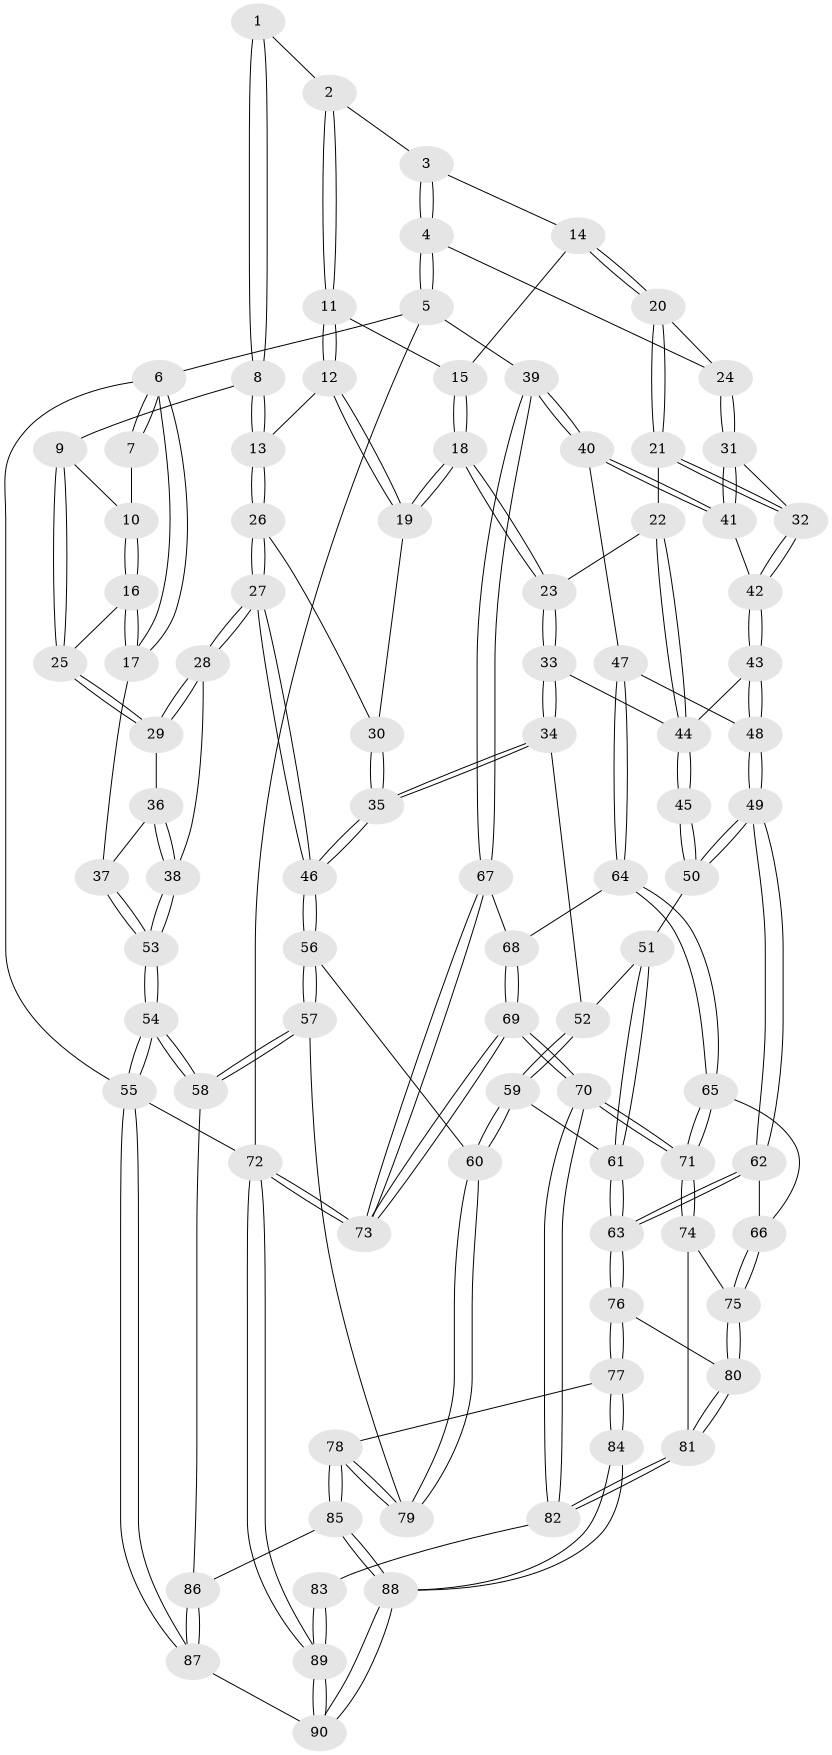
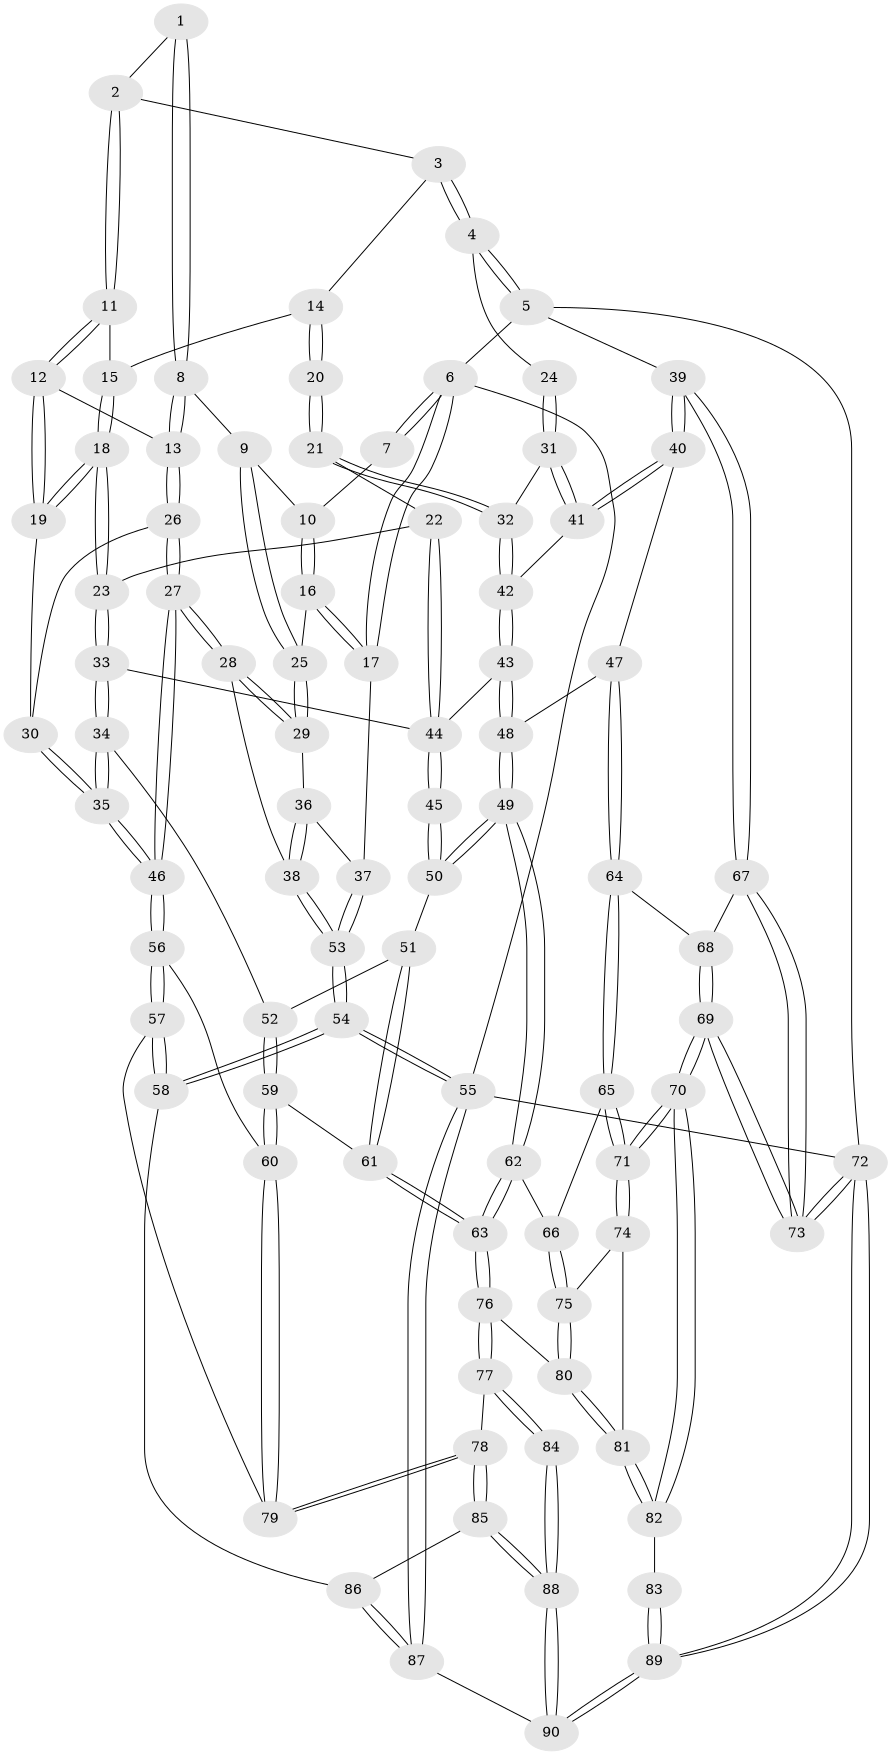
(692, 343) -> none
